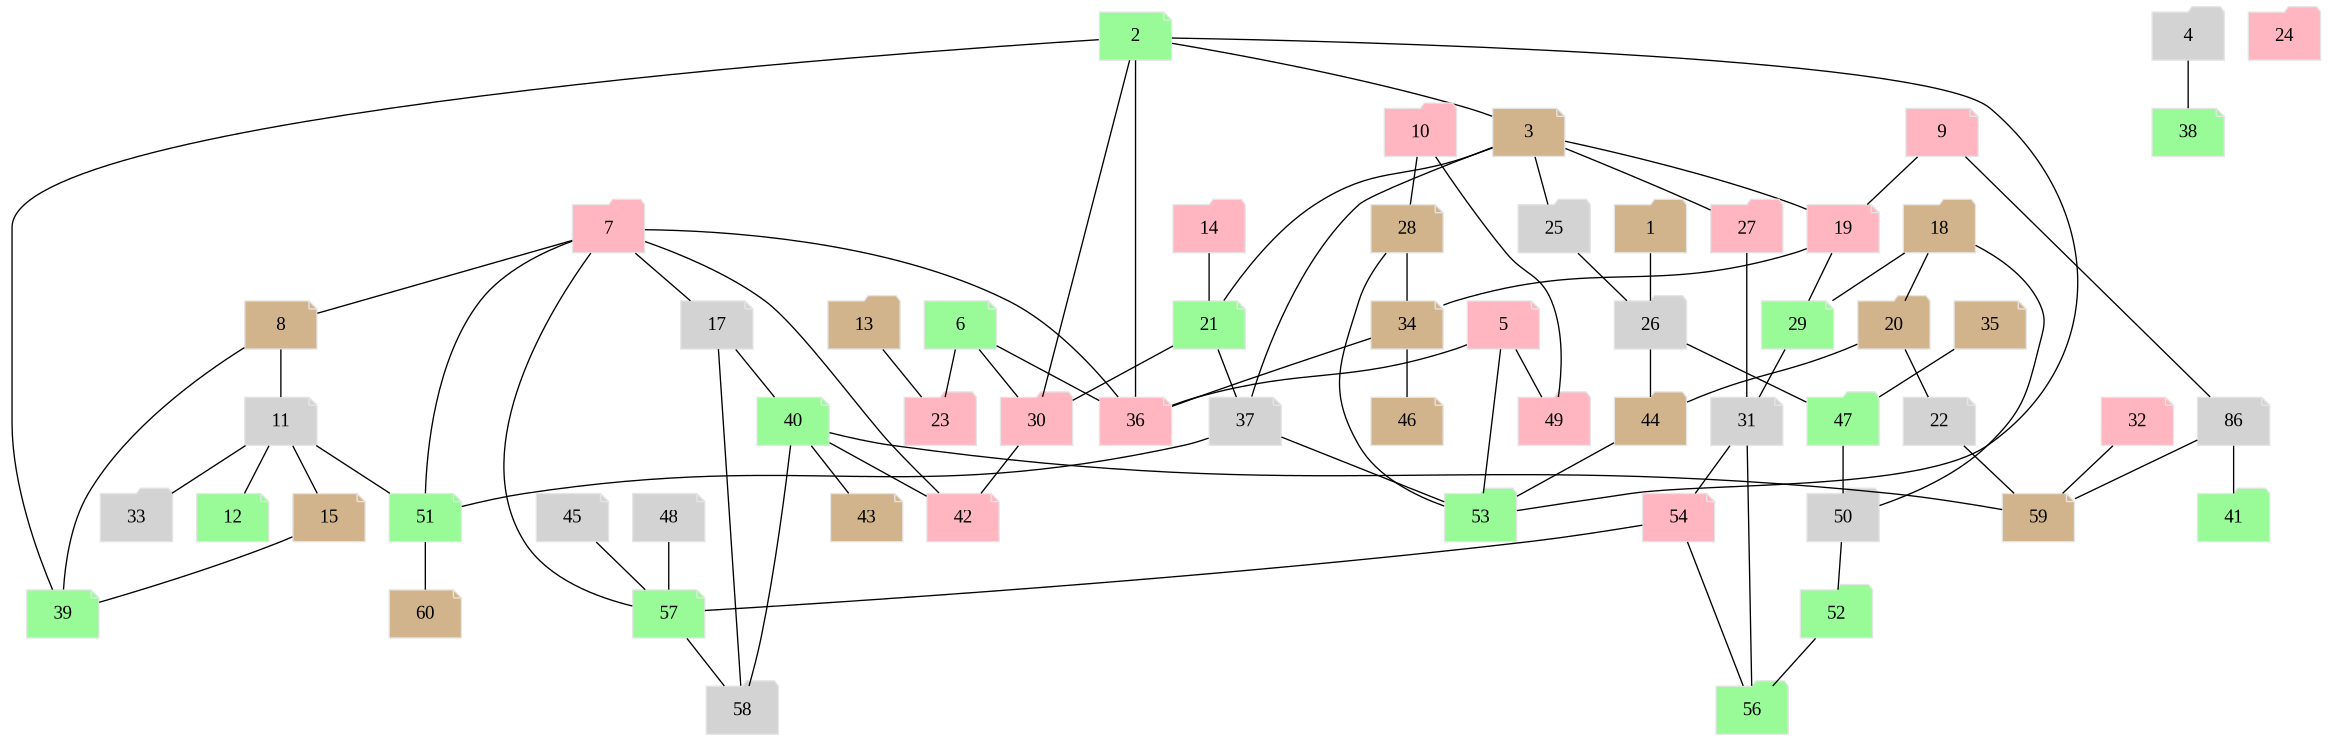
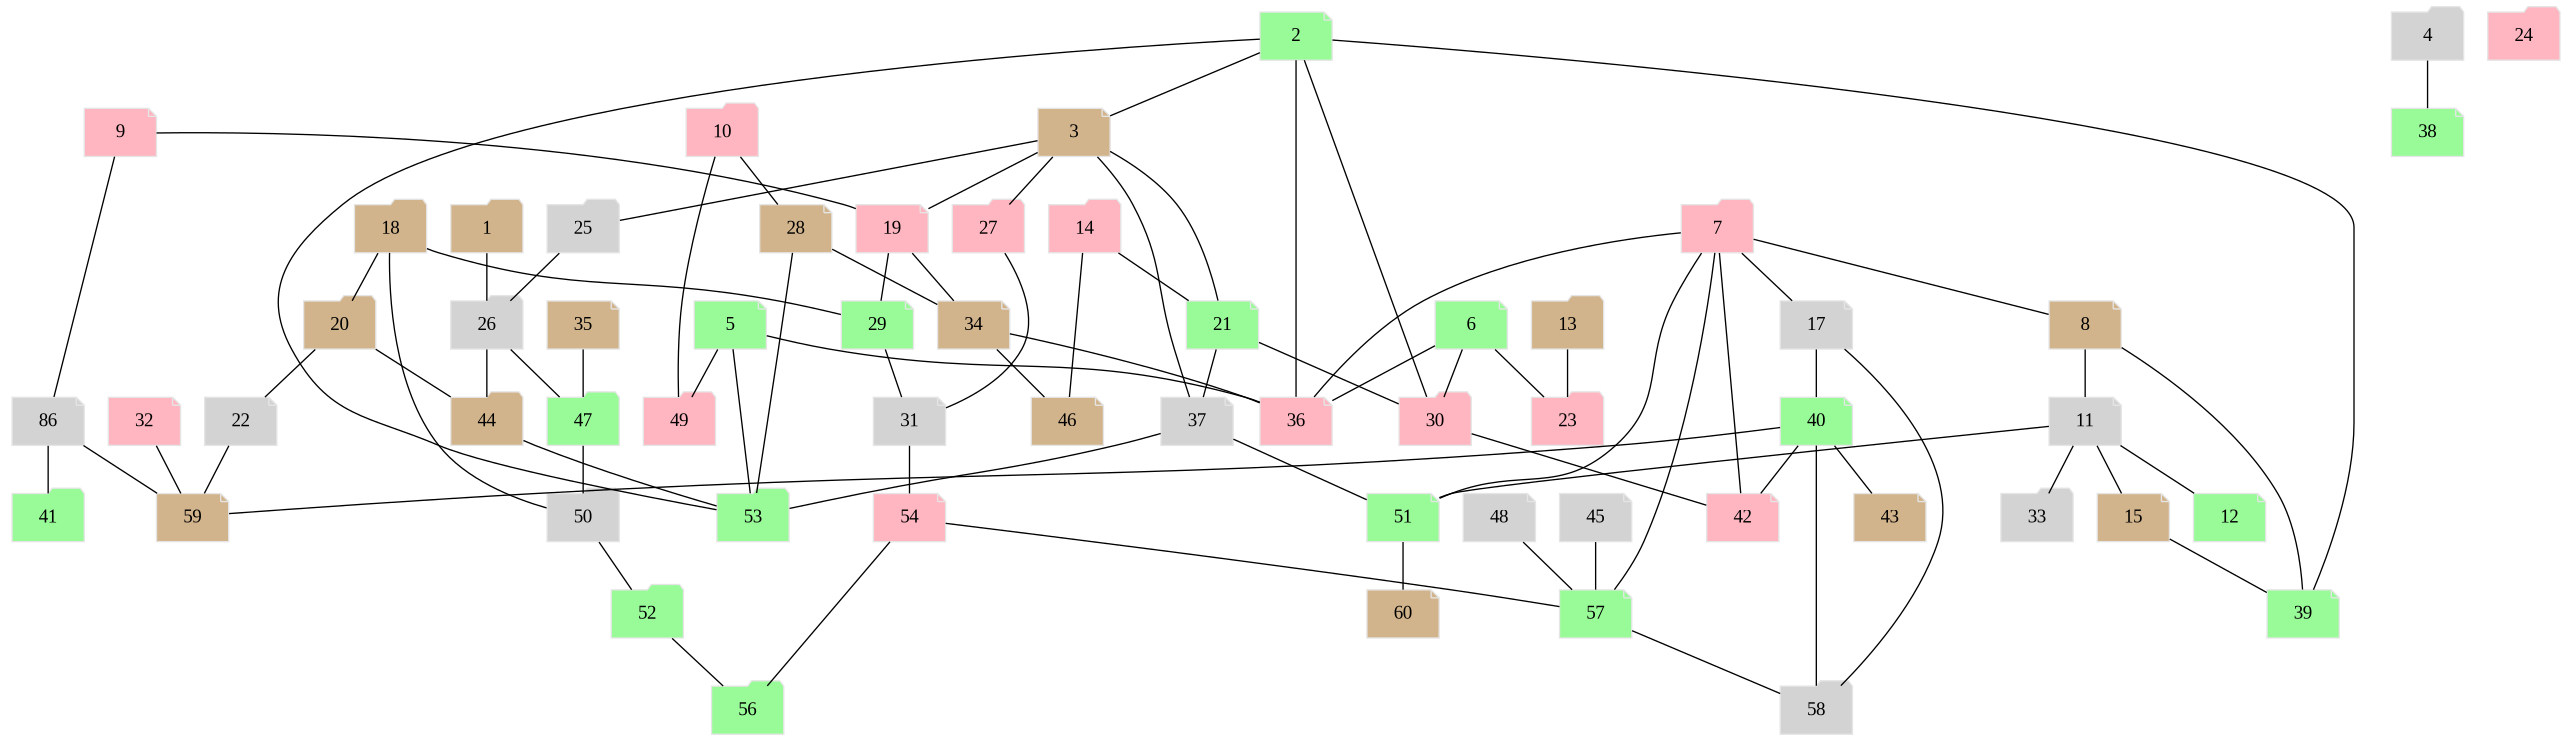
none -> (1076, 325)
(1503, 325) -> (730, 325)
(1749, 566) -> none
